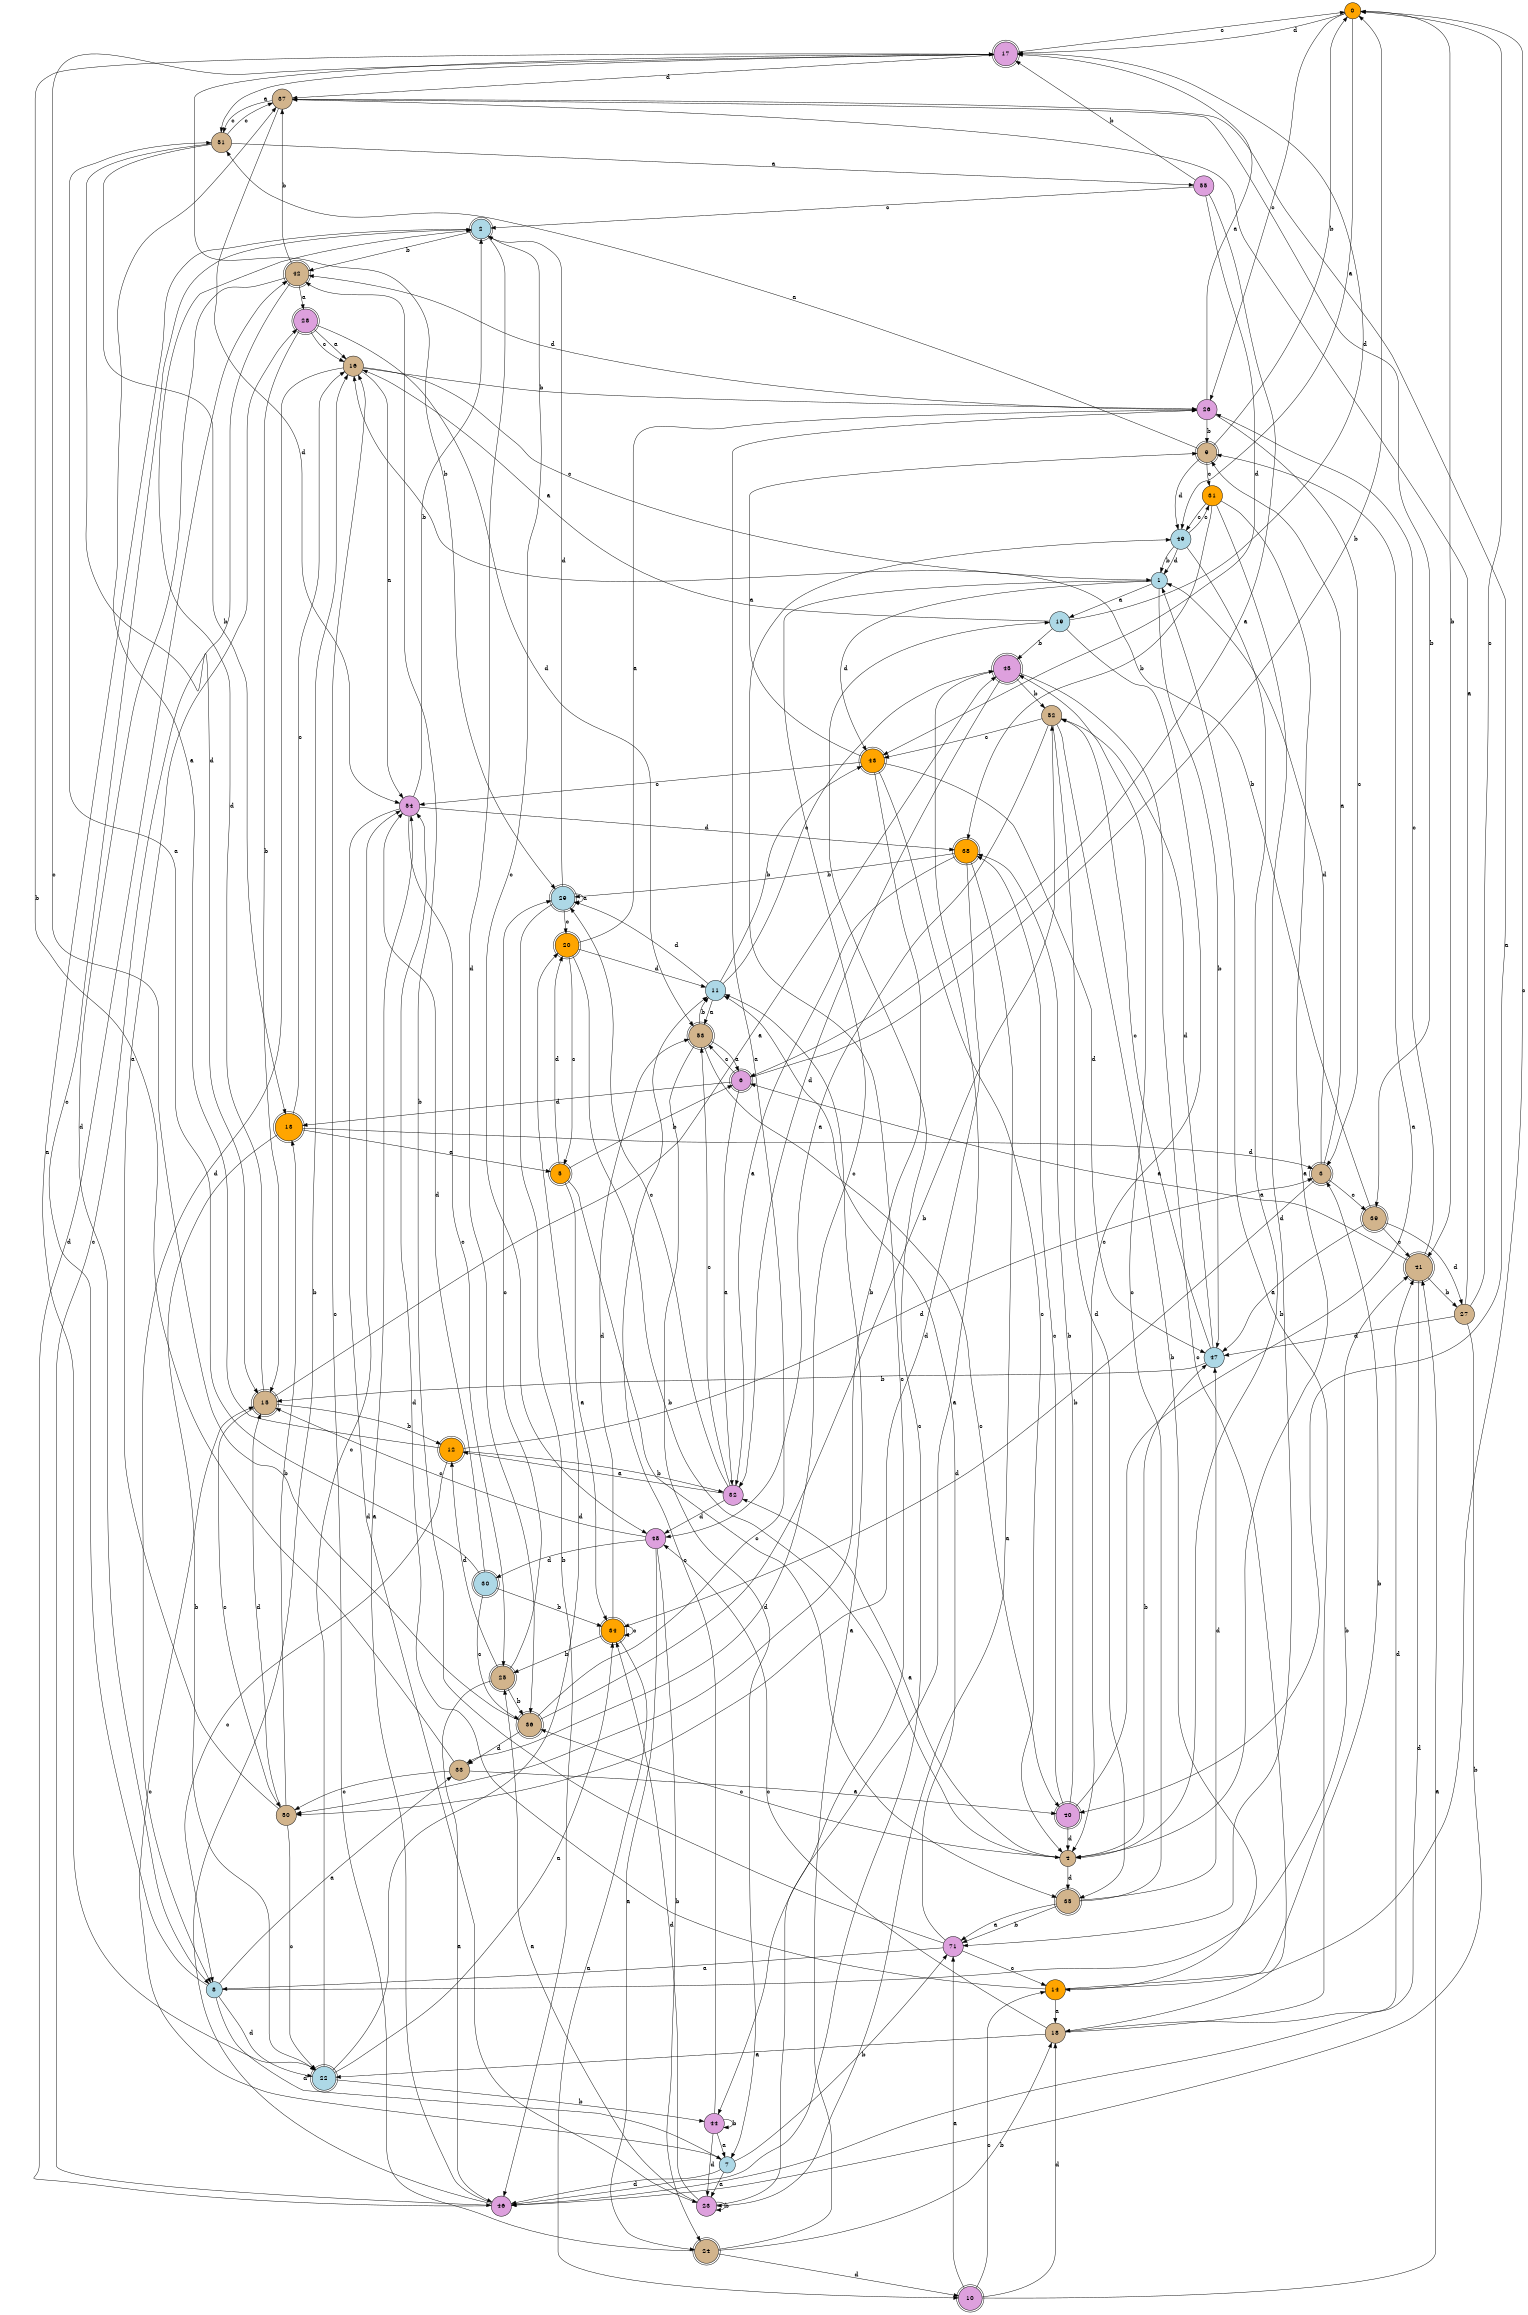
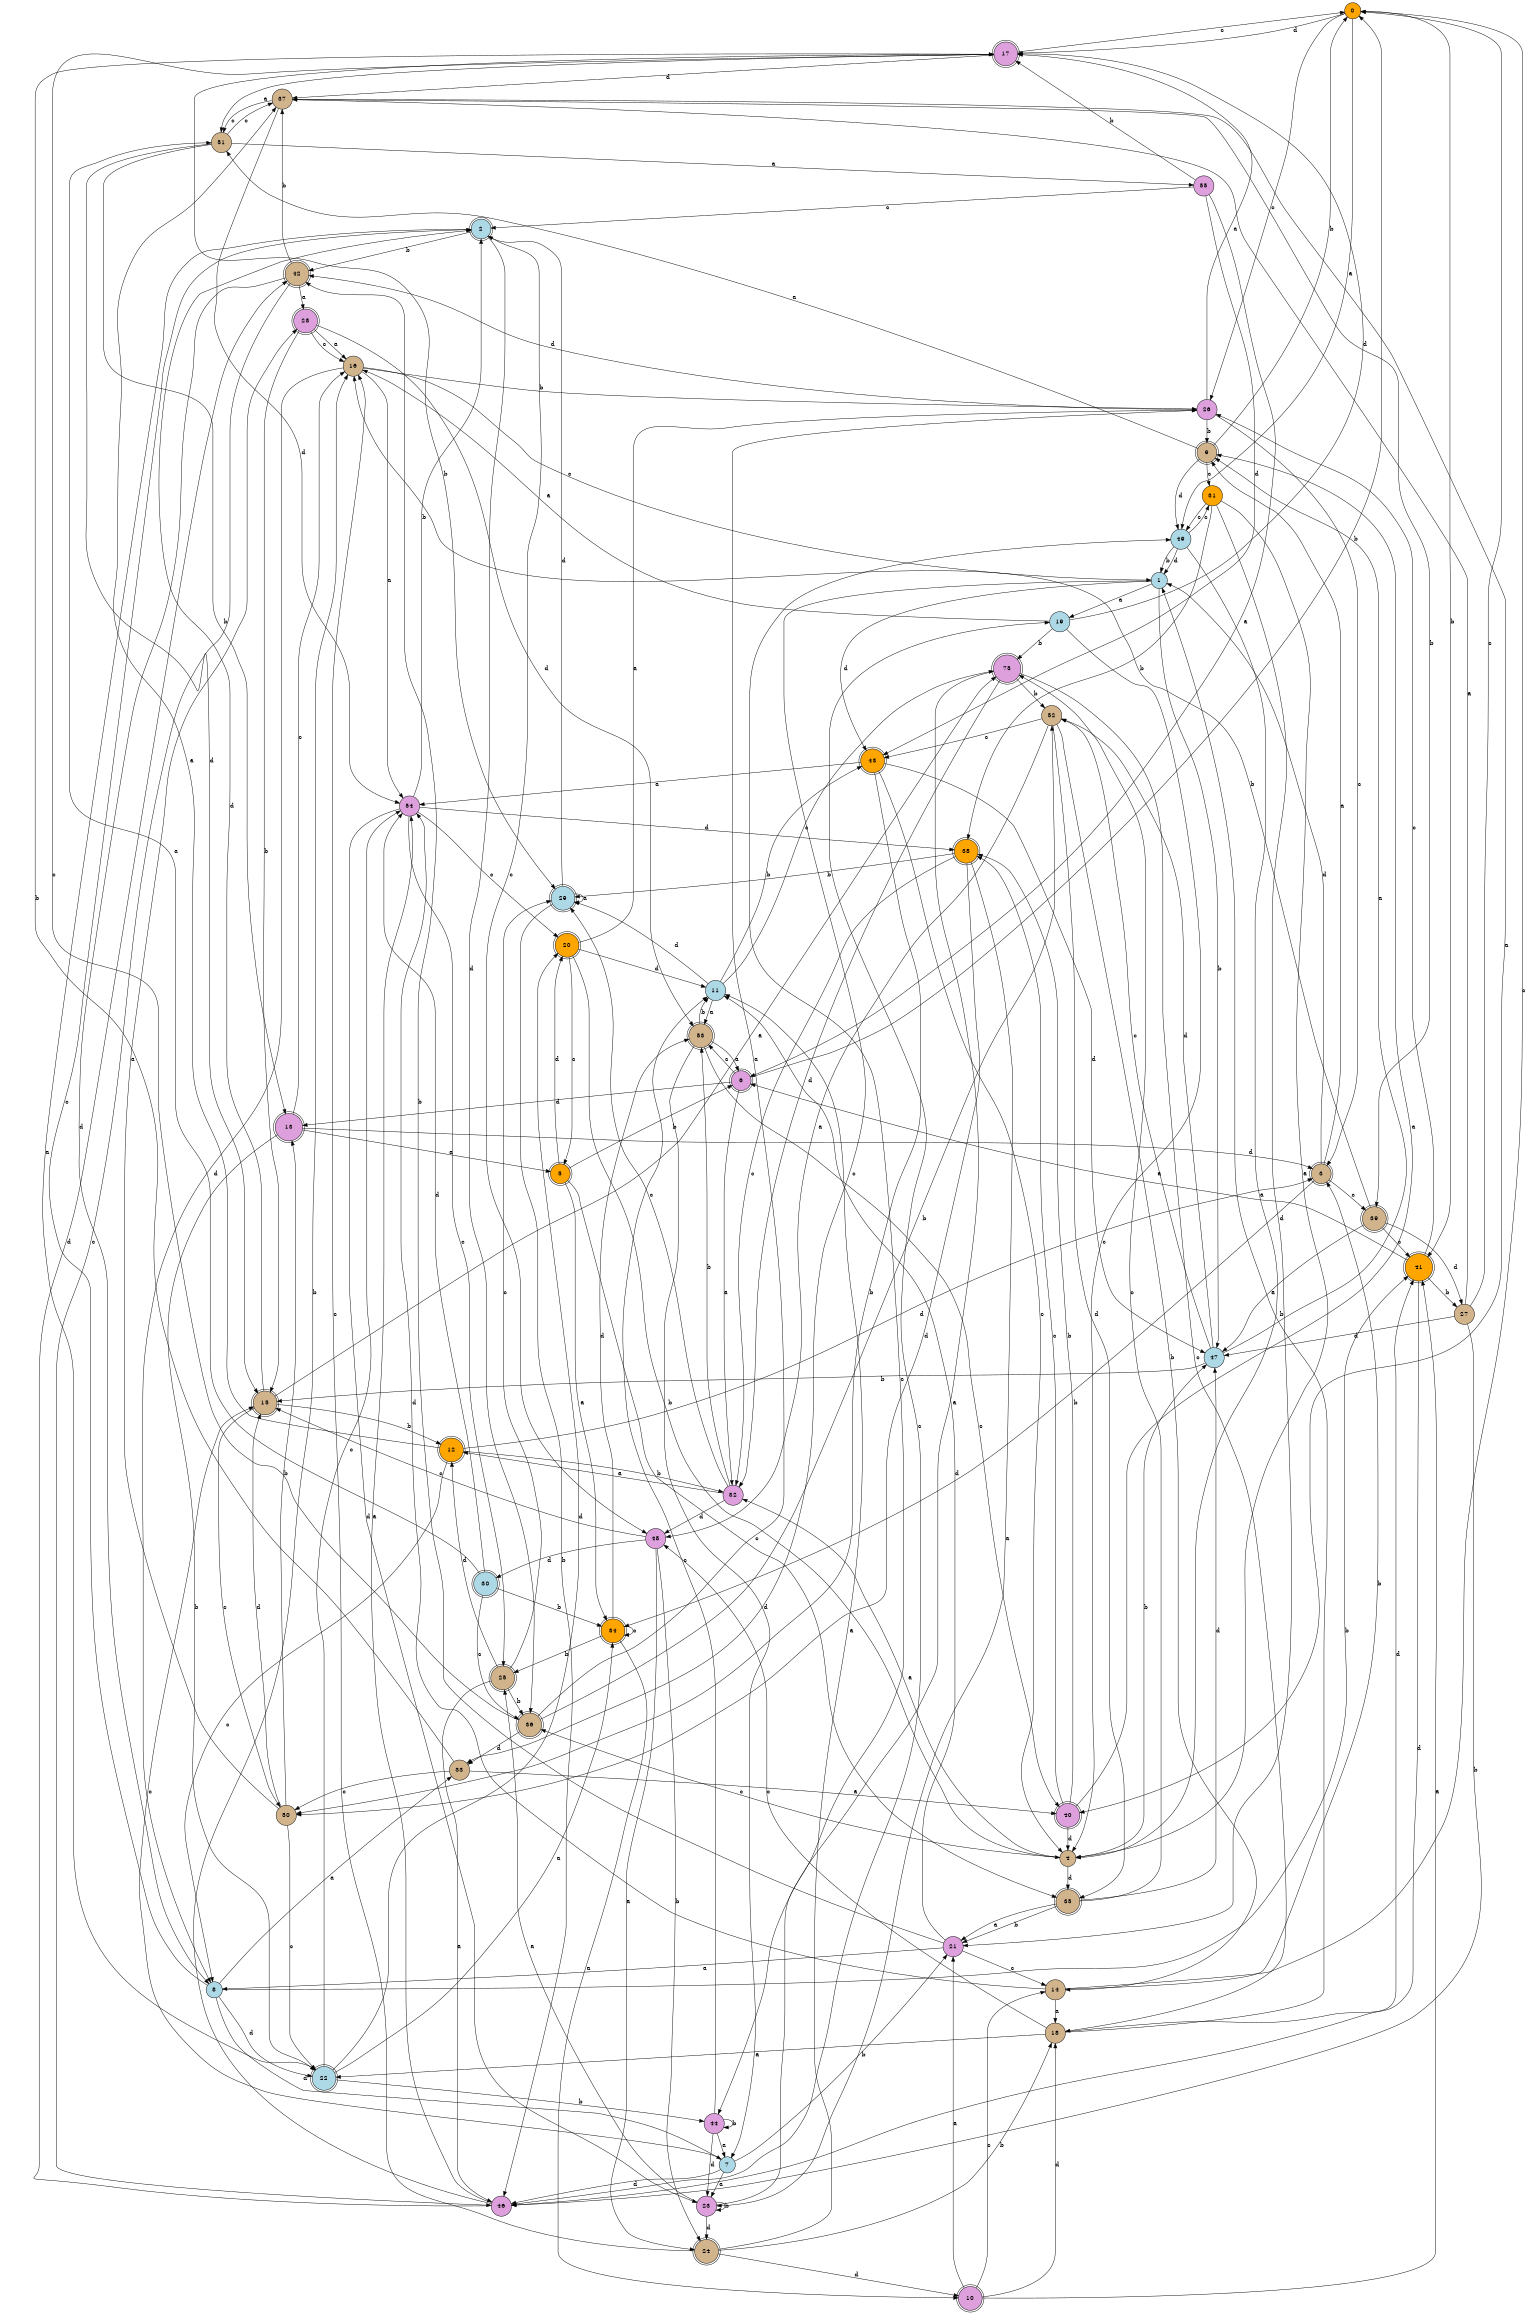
(812, 479) -> (1378, 912)
(1007, 669) -> (1007, 669)
(657, 784) -> (657, 784)
(565, 919) -> (486, 874)
(289, 1127) -> (289, 1127)
(753, 1174) -> (753, 1174)
(709, 1267) -> (709, 1267)
(1419, 1267) -> (1419, 1267)
(669, 1924) -> (707, 2226)
(953, 1947) -> (953, 1947)
(1055, 1990) -> (1055, 1990)
